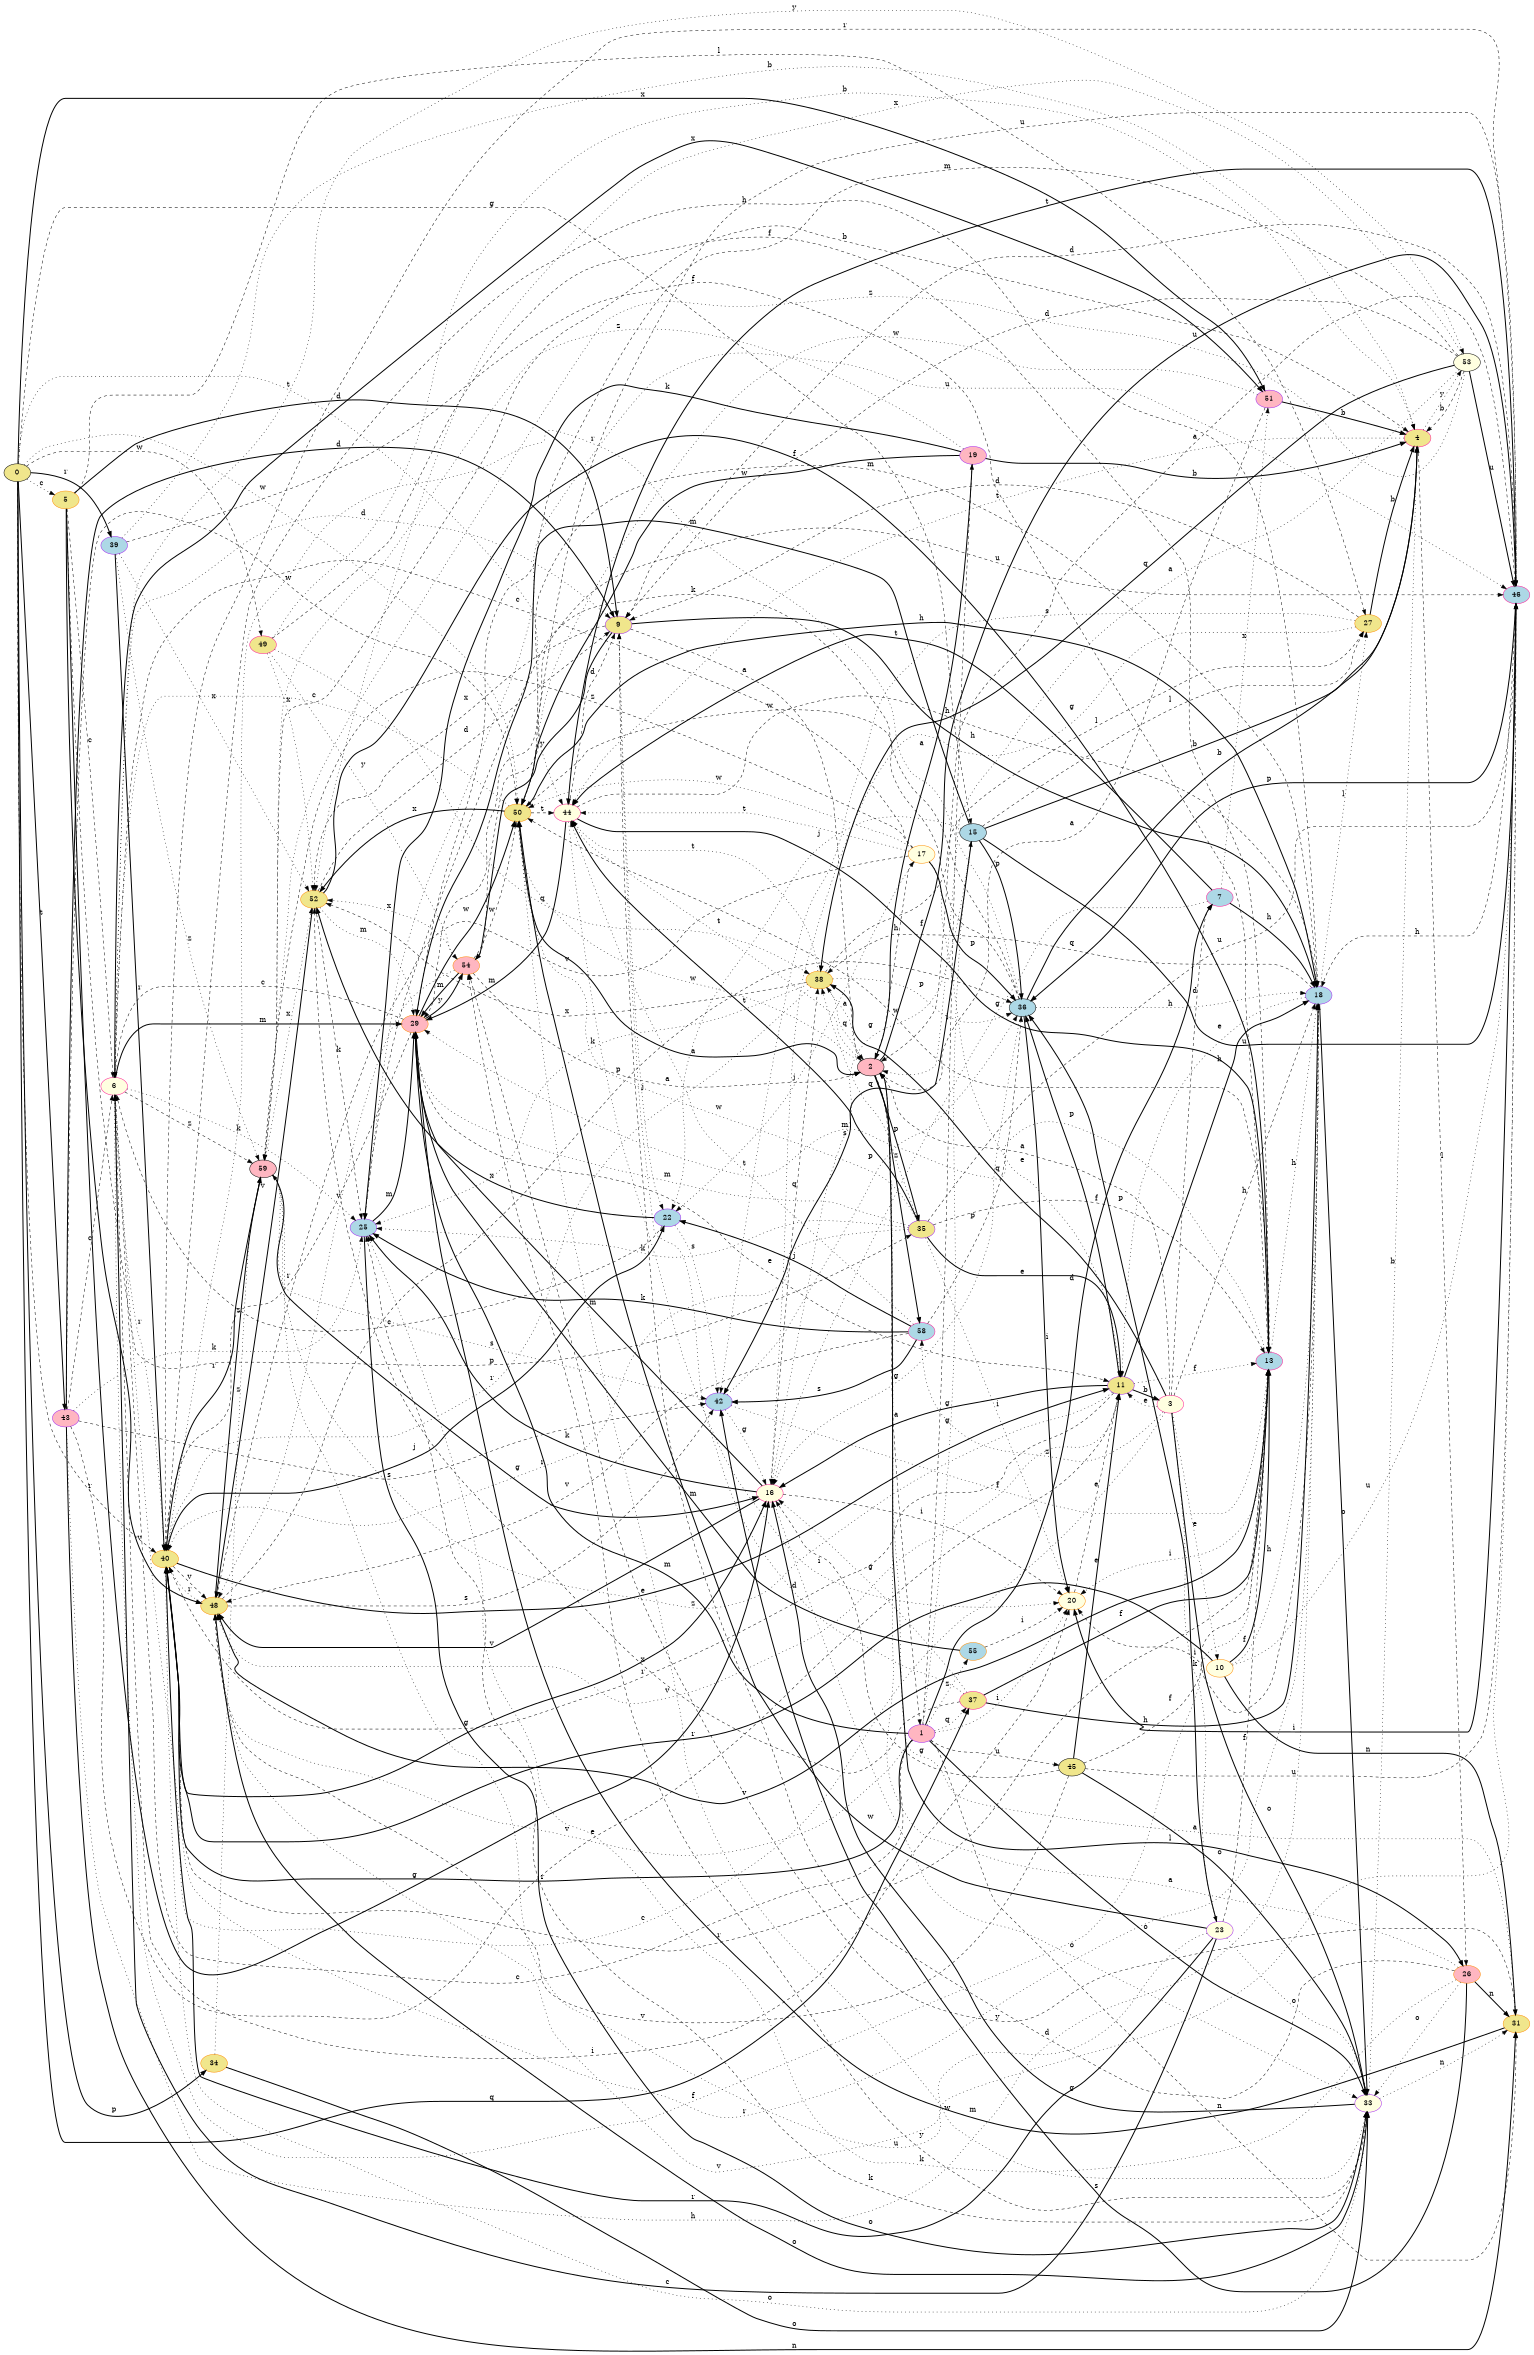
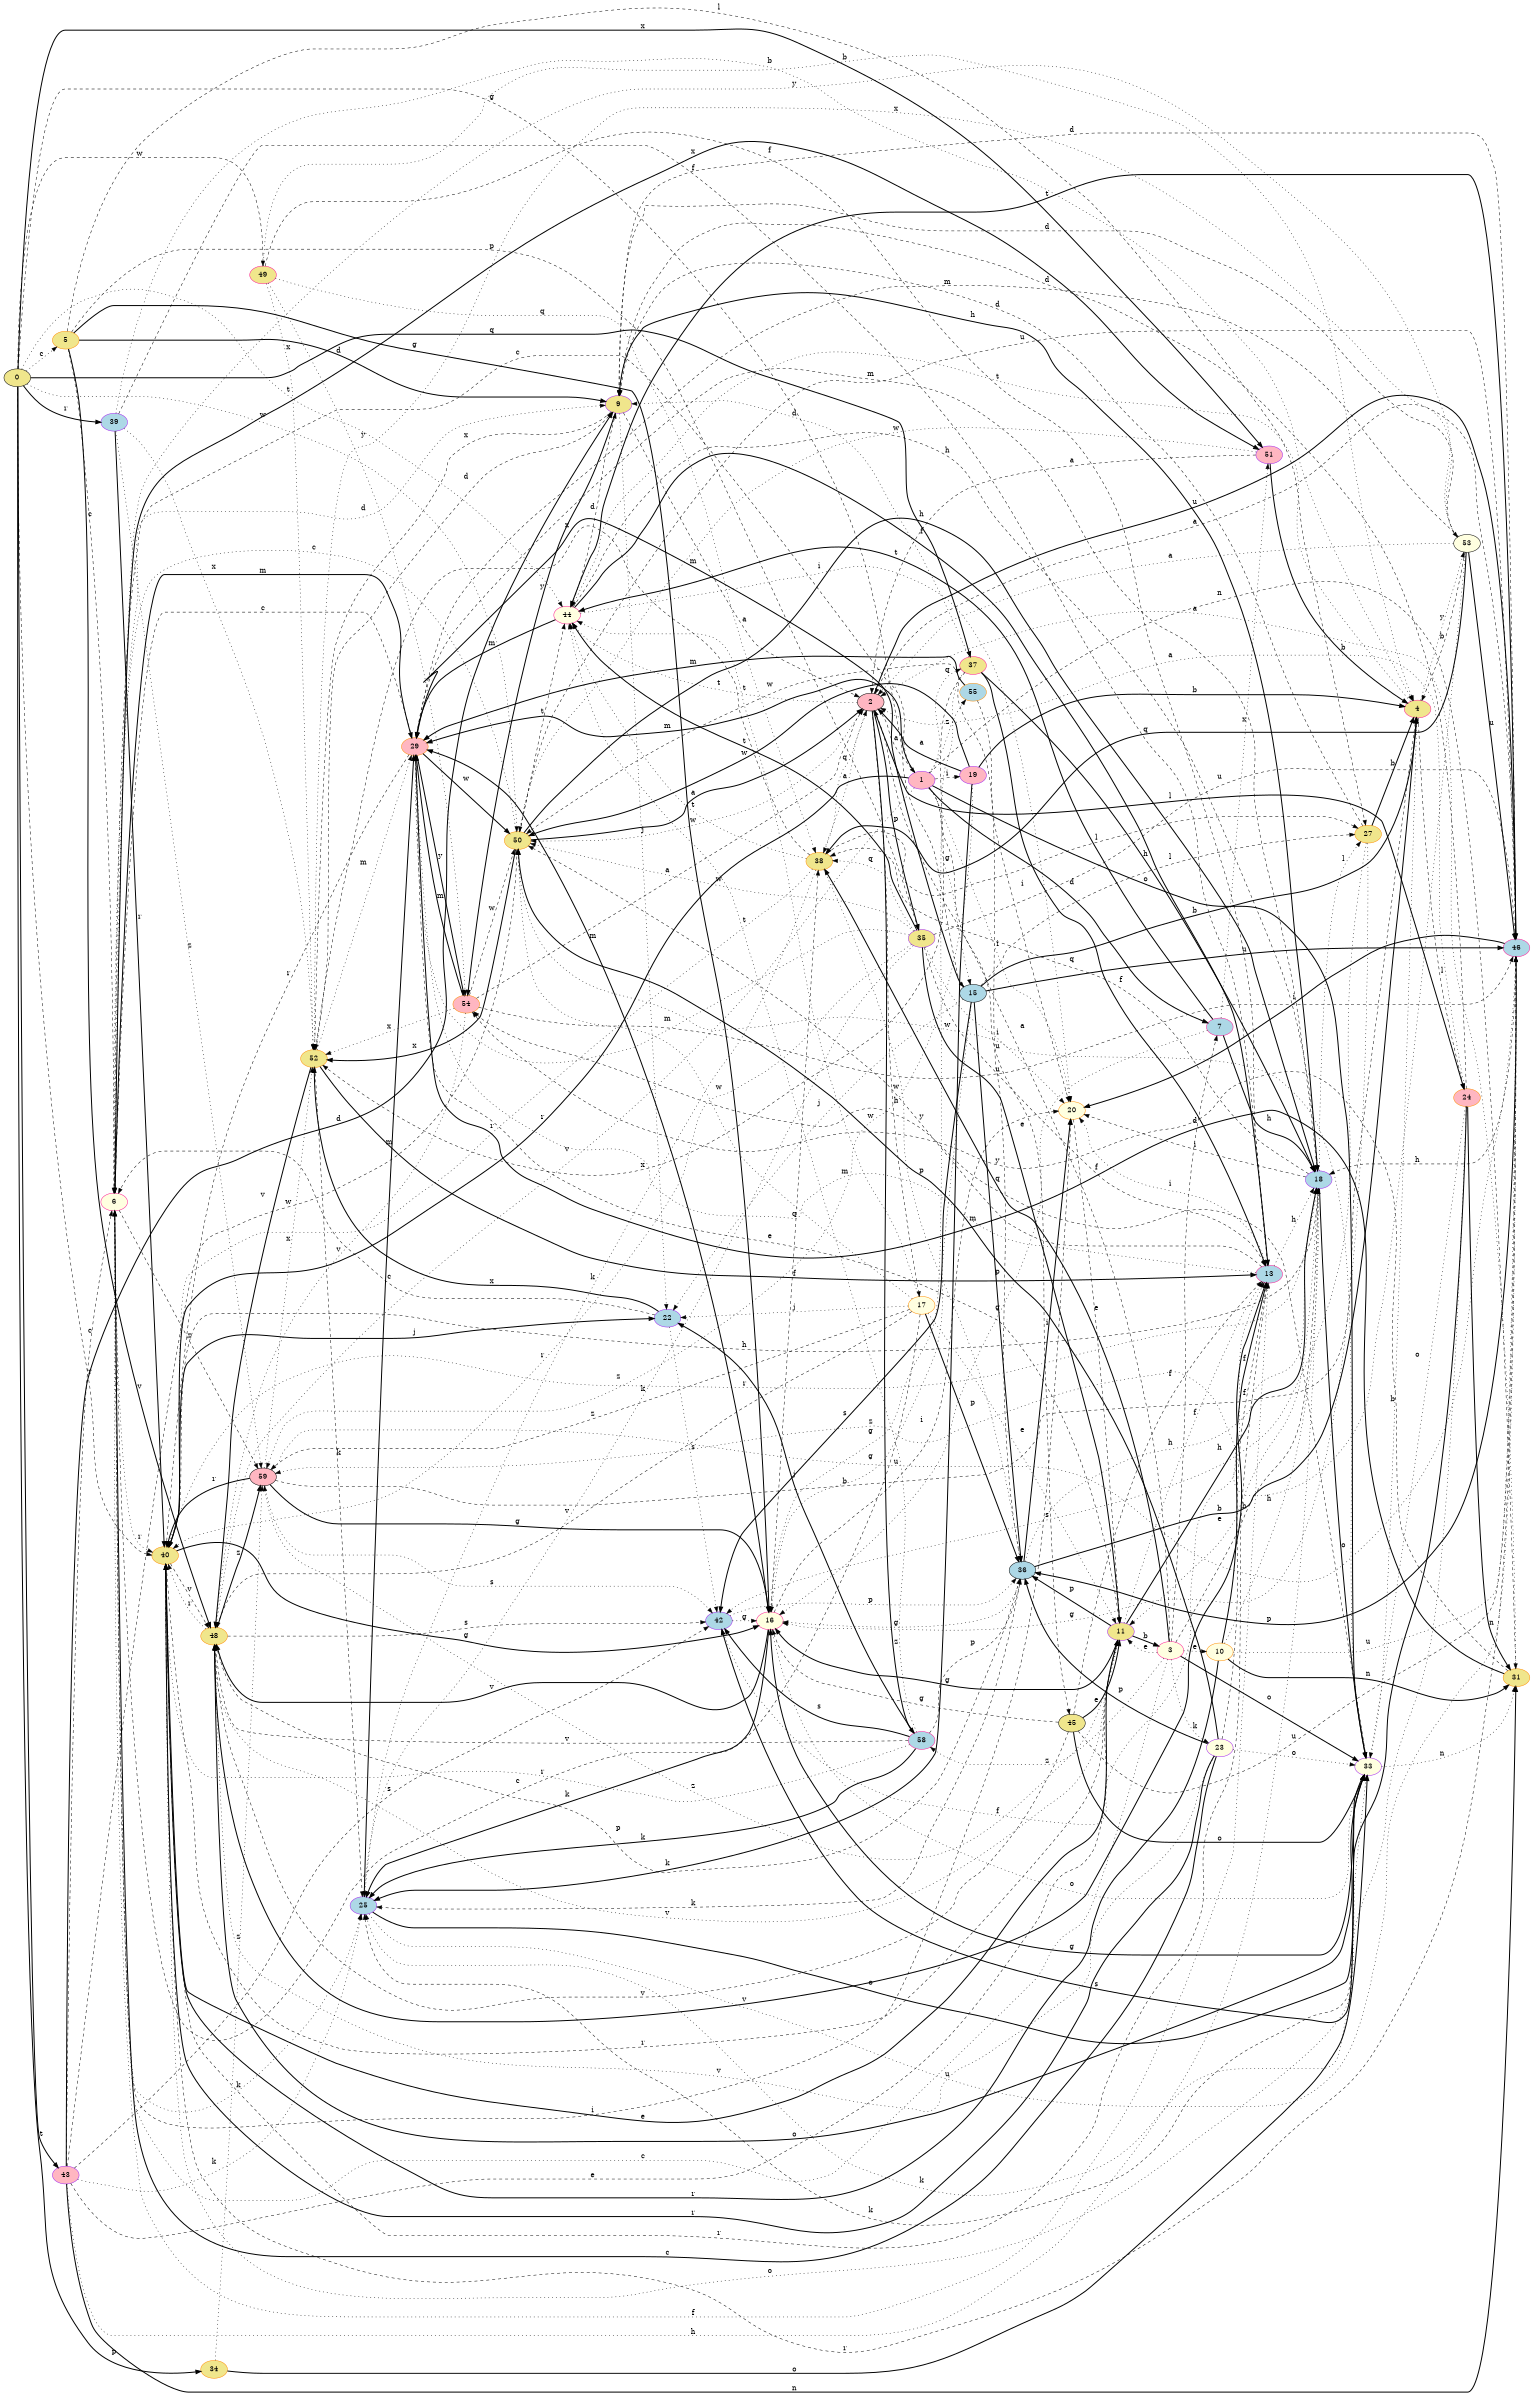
(358, 503) -> (456, 1772)
(1467, 1974) -> (1467, 1098)
